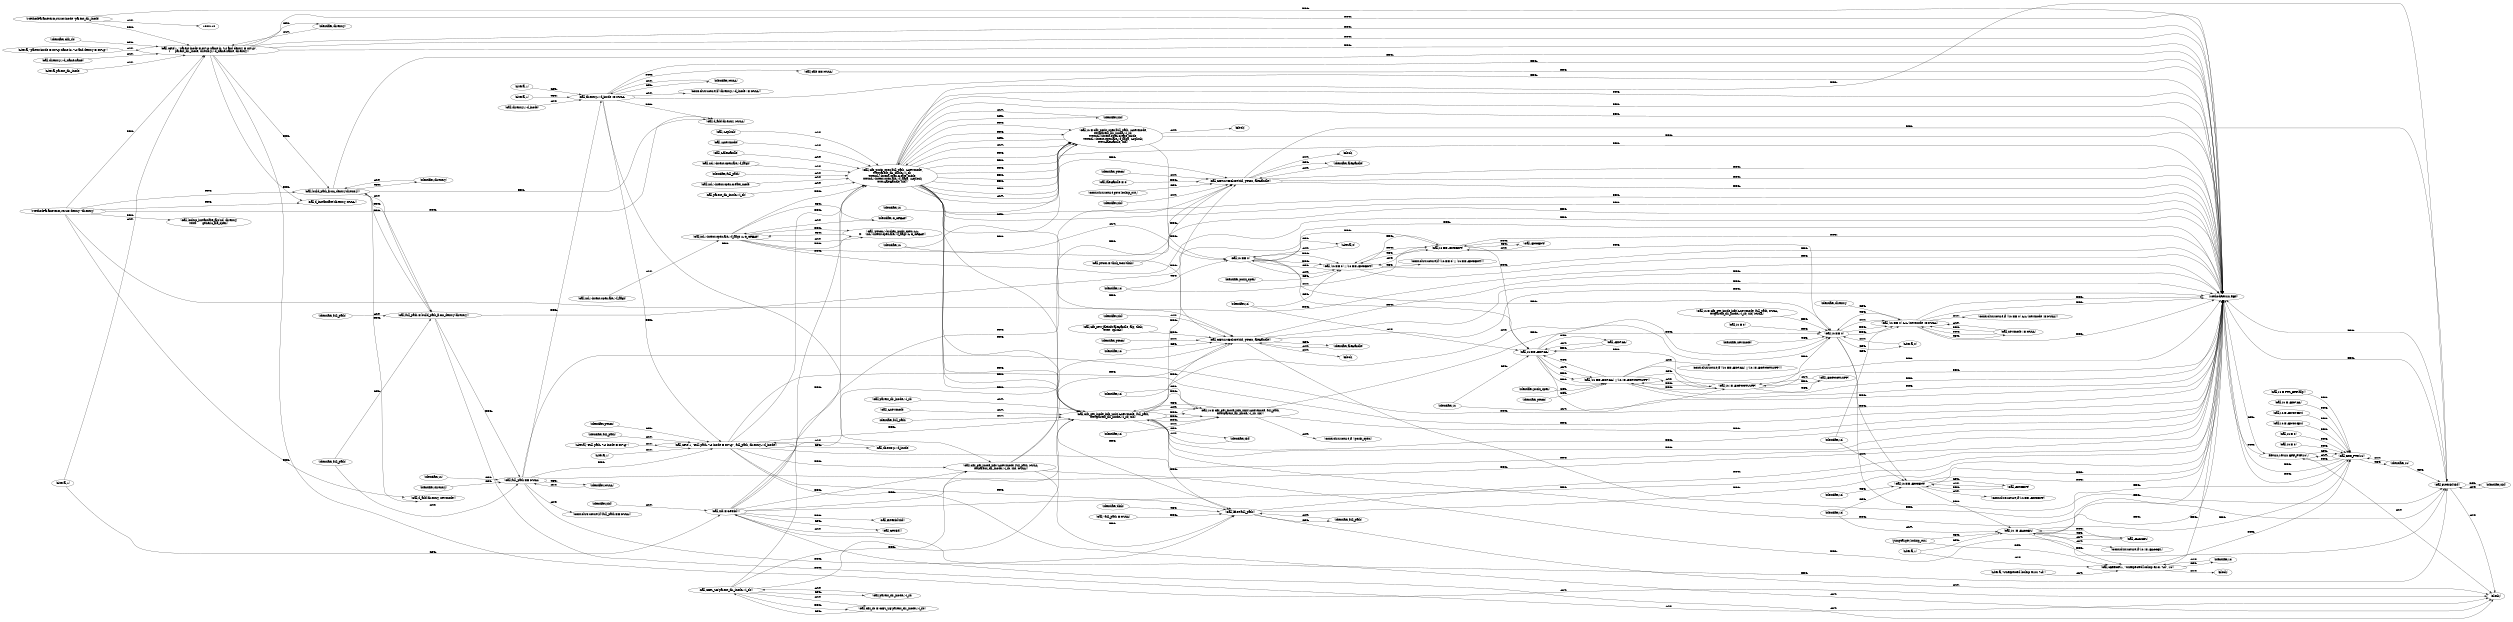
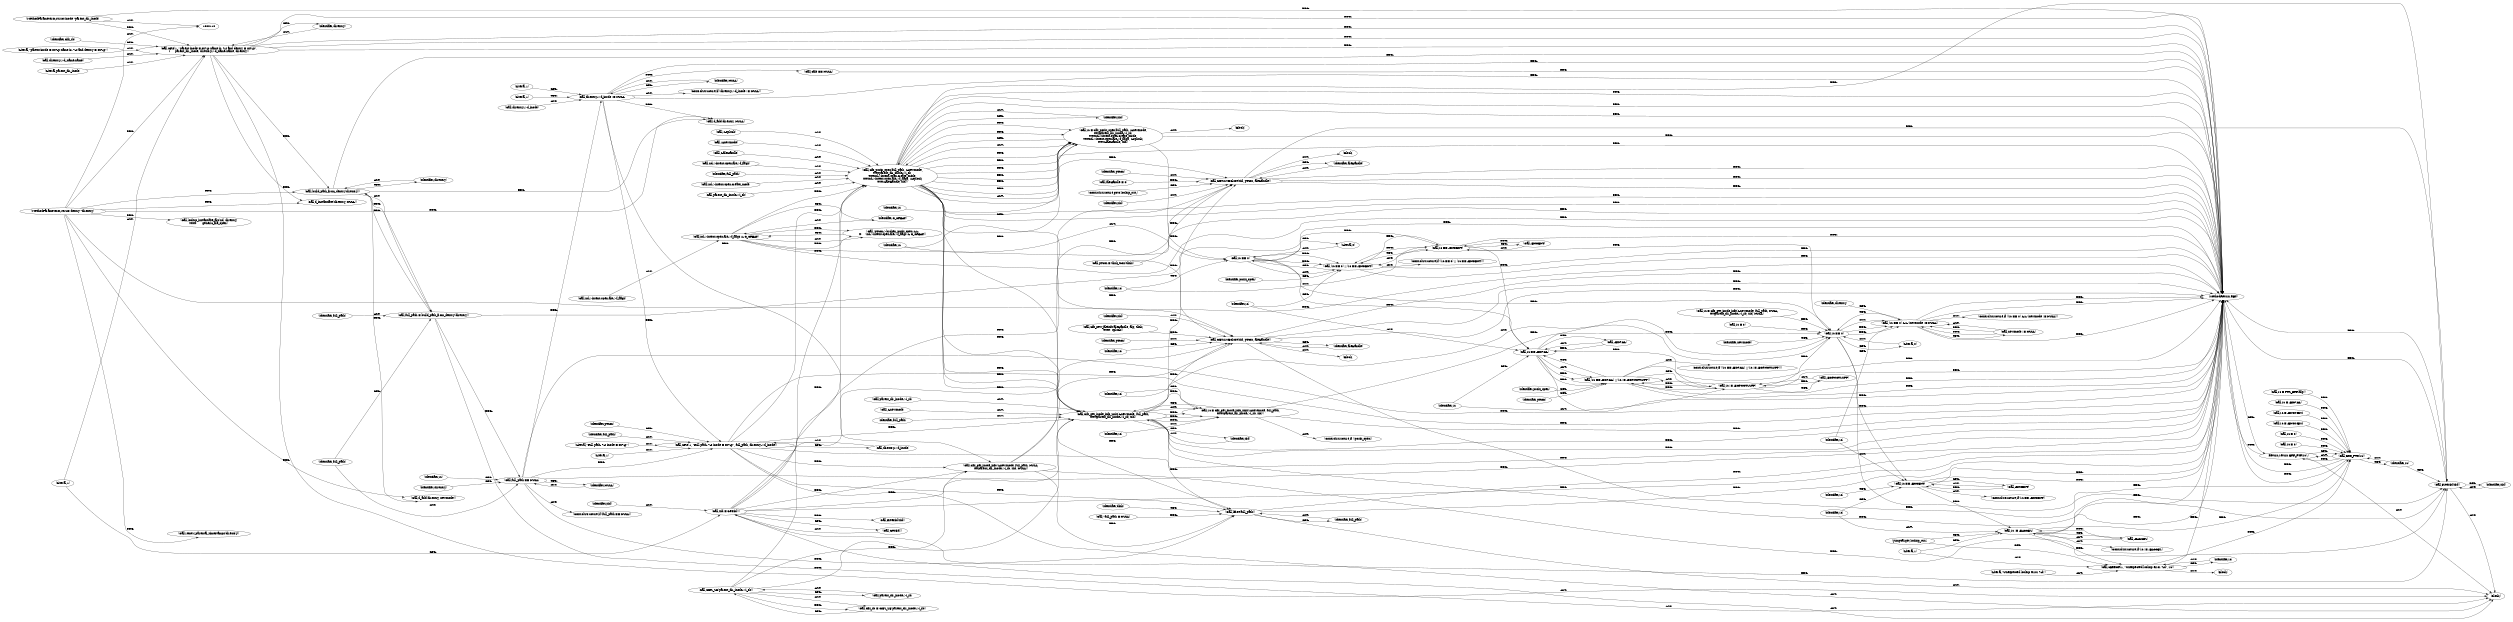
none -> (118, 93)
(1390, 265) -> (1390, 265)
none -> (209, 534)
